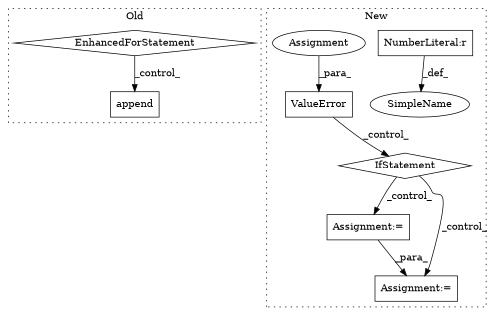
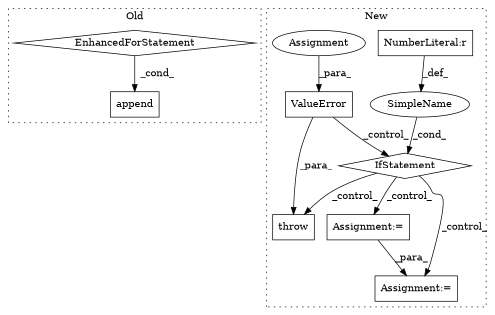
(157, 74) -> (157, 74)
none -> (413, 132)
none -> (294, 227)
